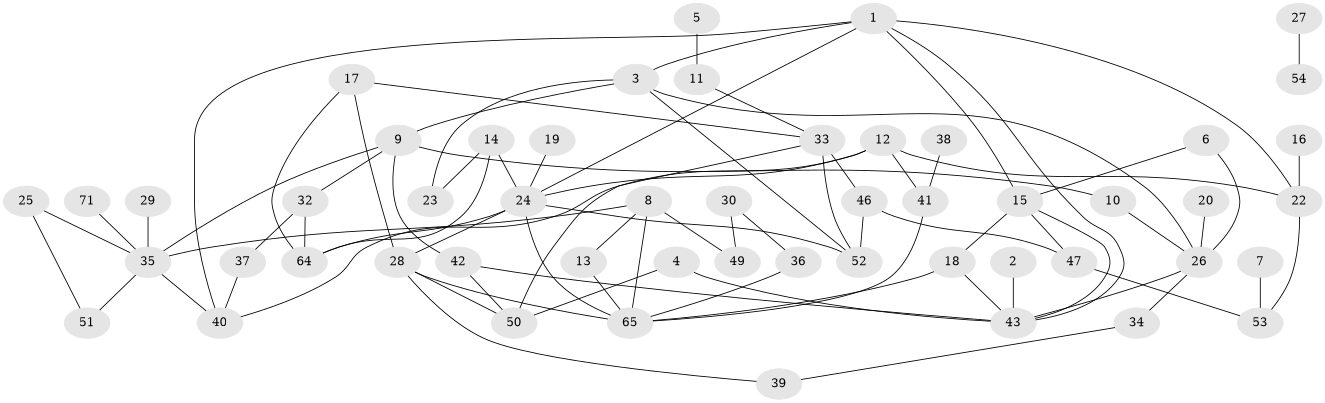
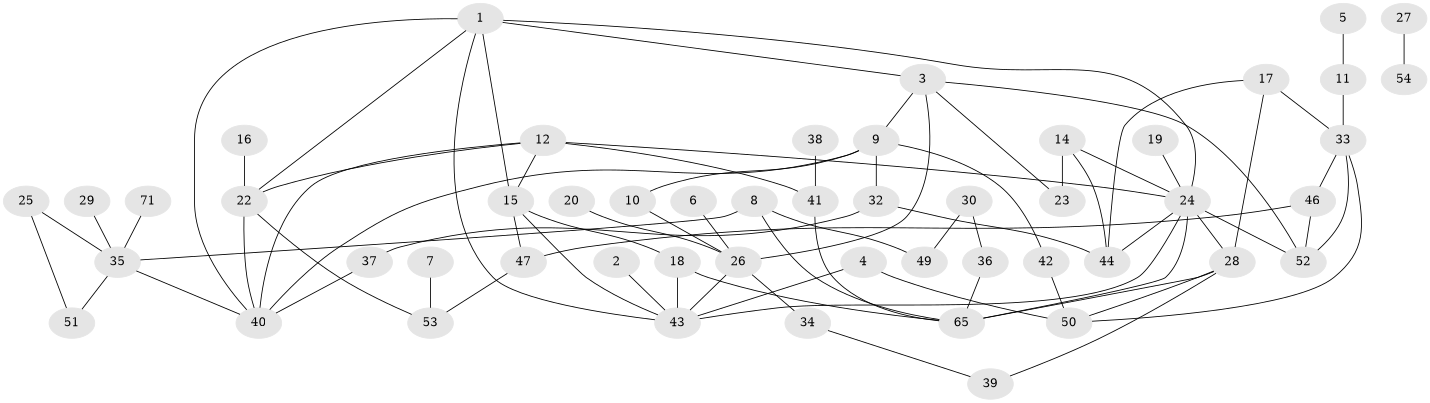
(1124, 167) -> (527, 171)
(267, 190) -> (546, 174)
(304, 262) -> (1107, 262)
(584, 262) -> none
none -> (245, 263)
(735, 298) -> (958, 305)
